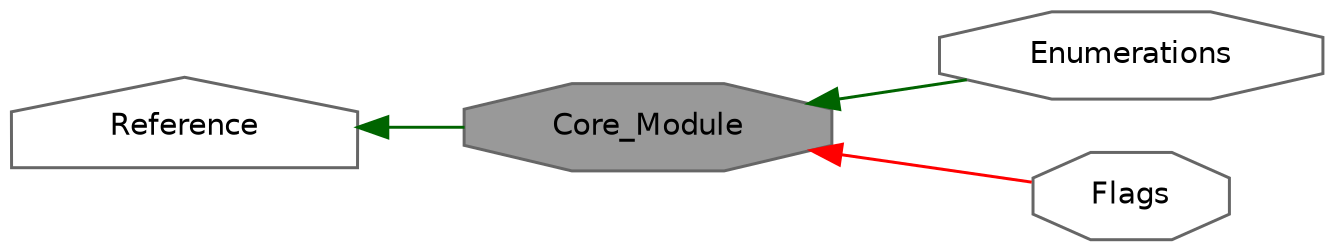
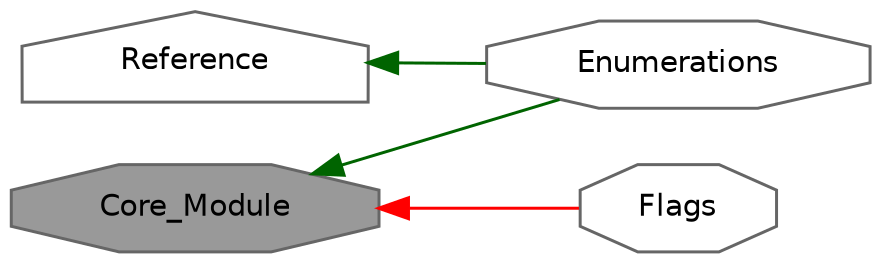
(427, 127) -> (442, 63)
